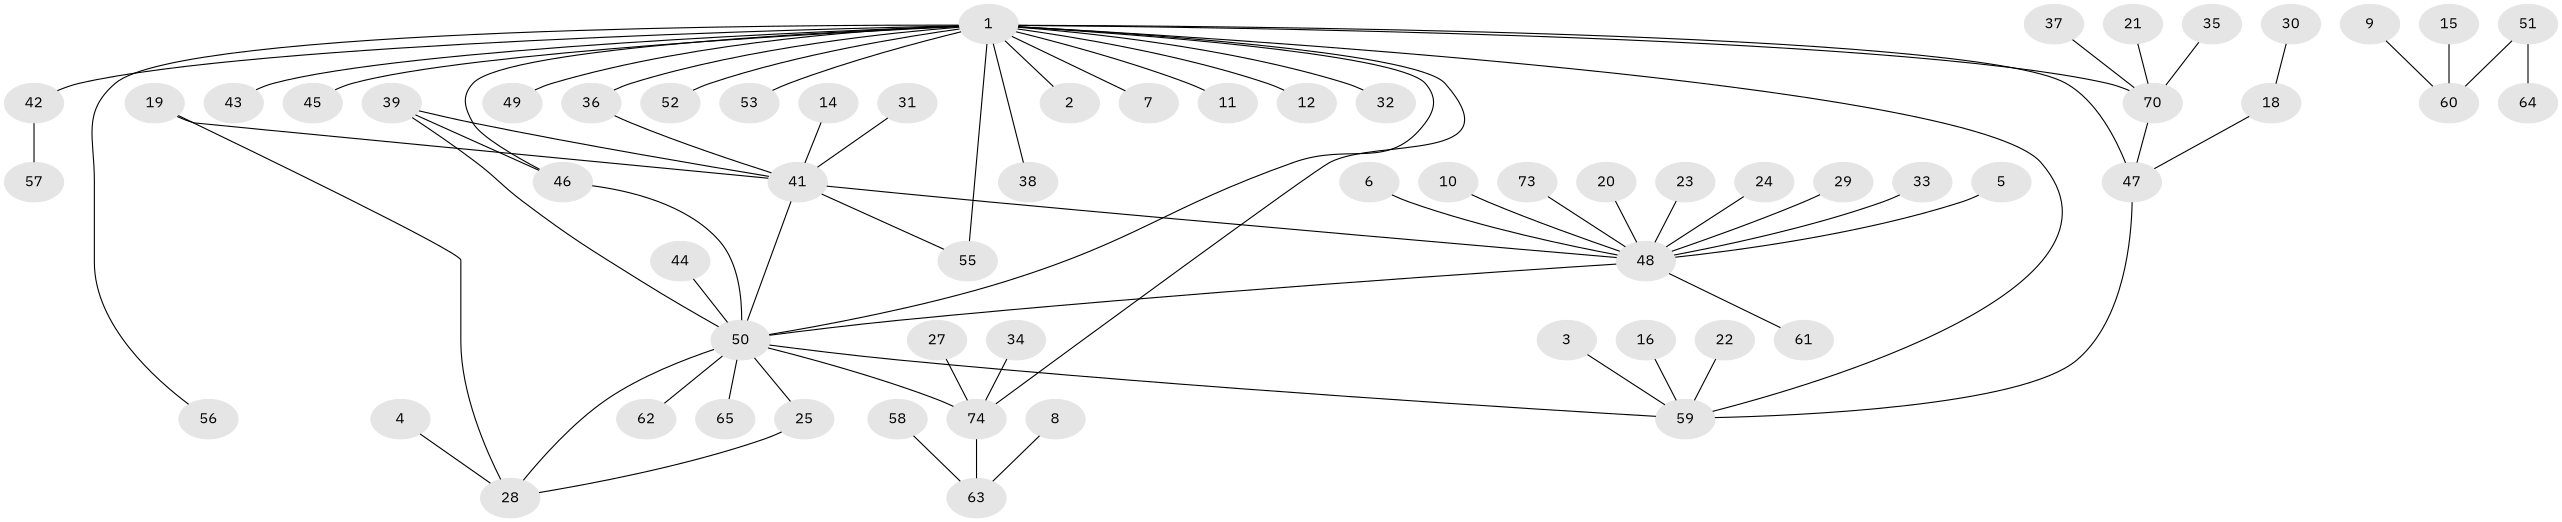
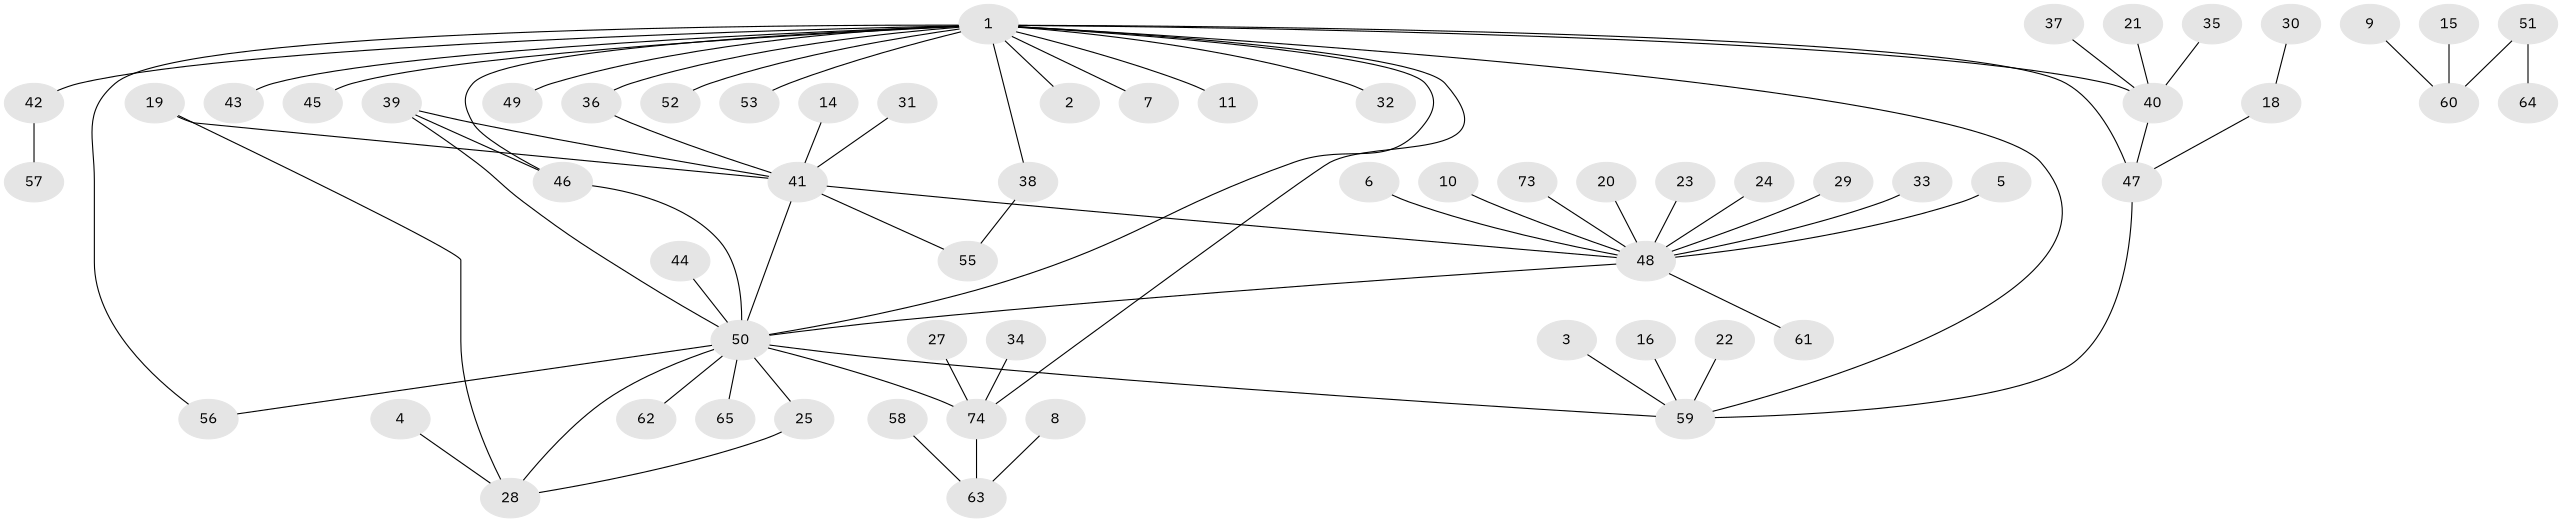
(1307, 103) -> none
(2153, 103) -> (2153, 103)
(978, 143) -> (998, 222)
none -> (475, 380)
